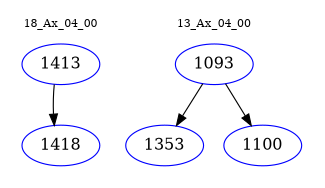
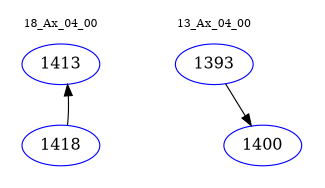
(214, 64) -> (214, 64)
(53, 99) -> (68, 111)
(165, 145) -> none
(263, 145) -> (263, 145)
